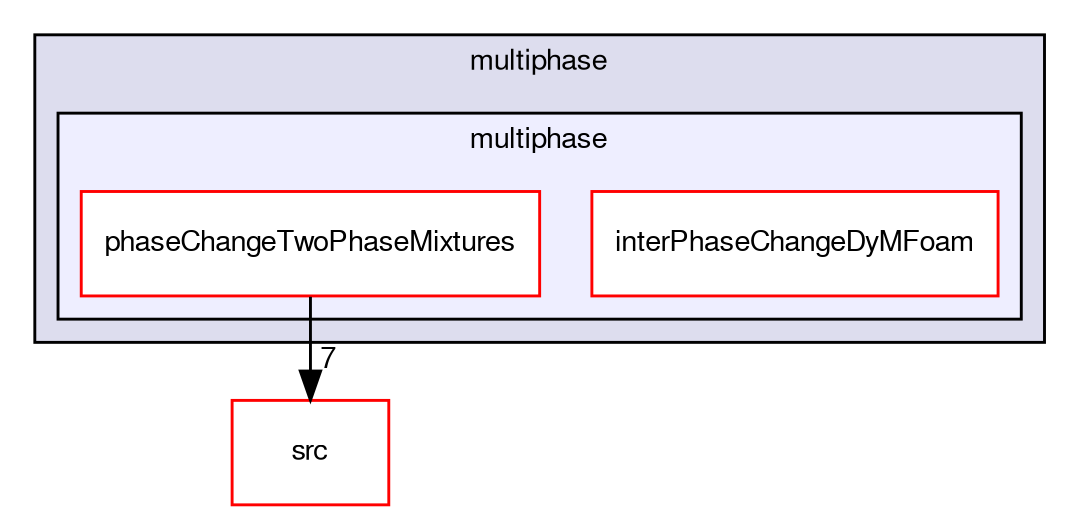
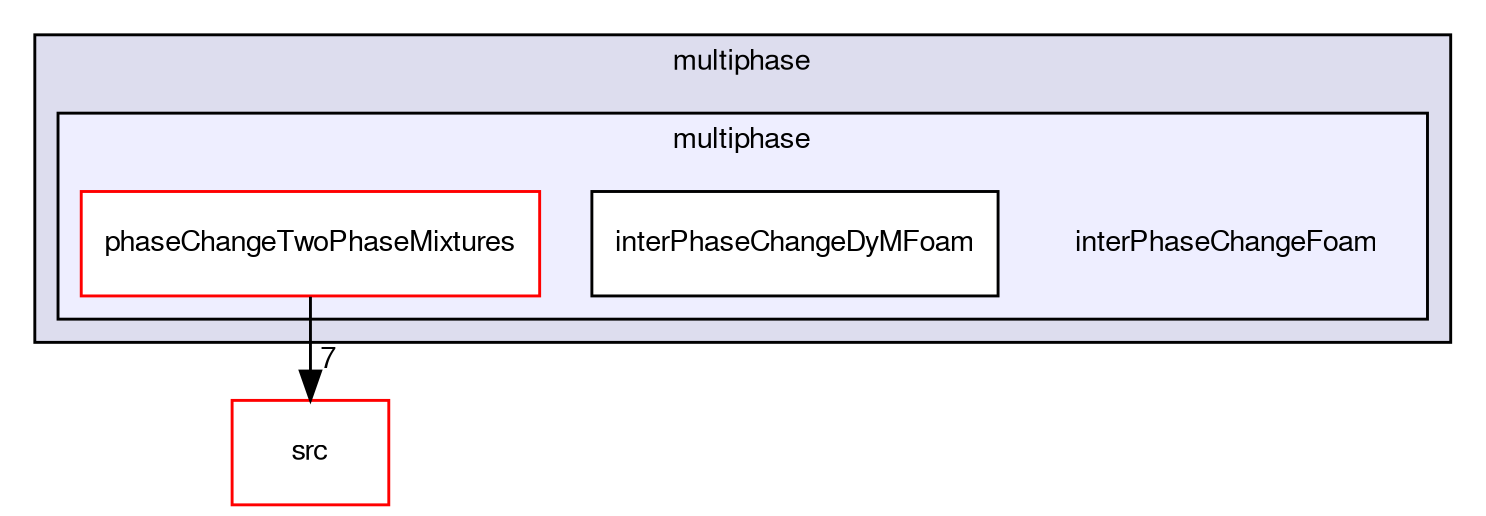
(795, 244) -> (795, 244)
none -> (1227, 244)
